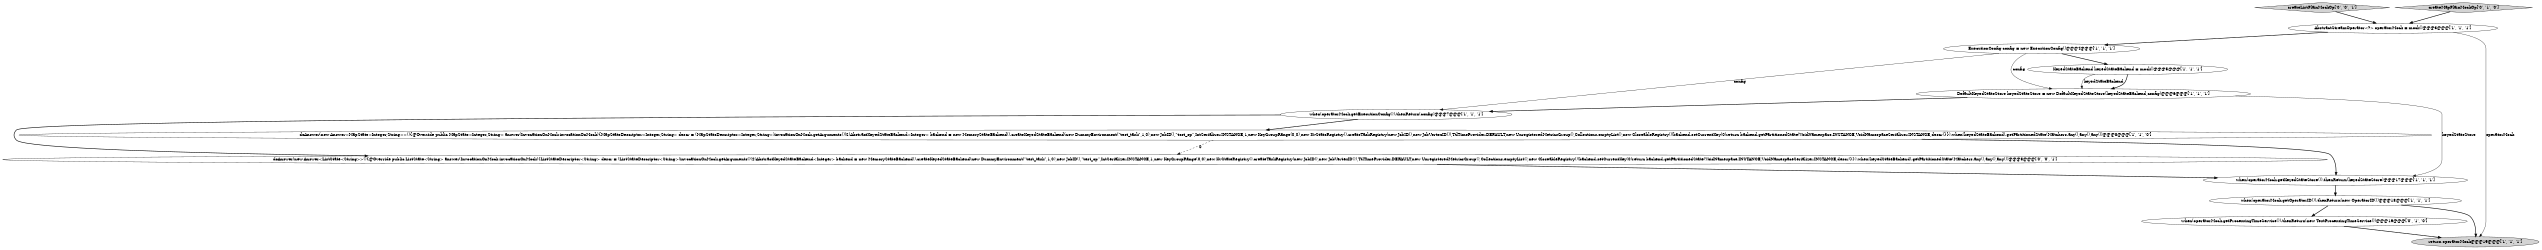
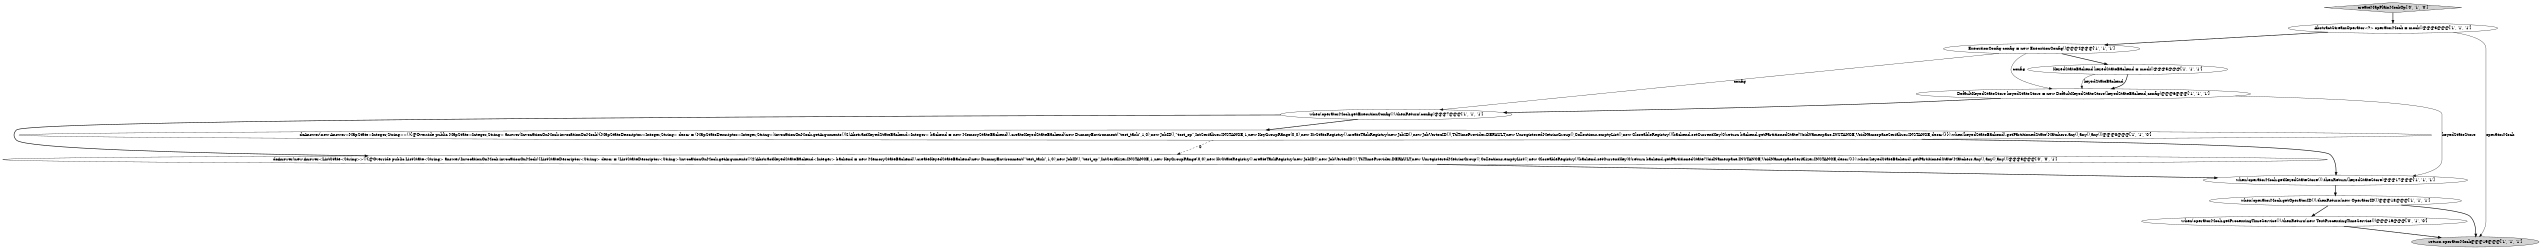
(2322, 8) -> none
